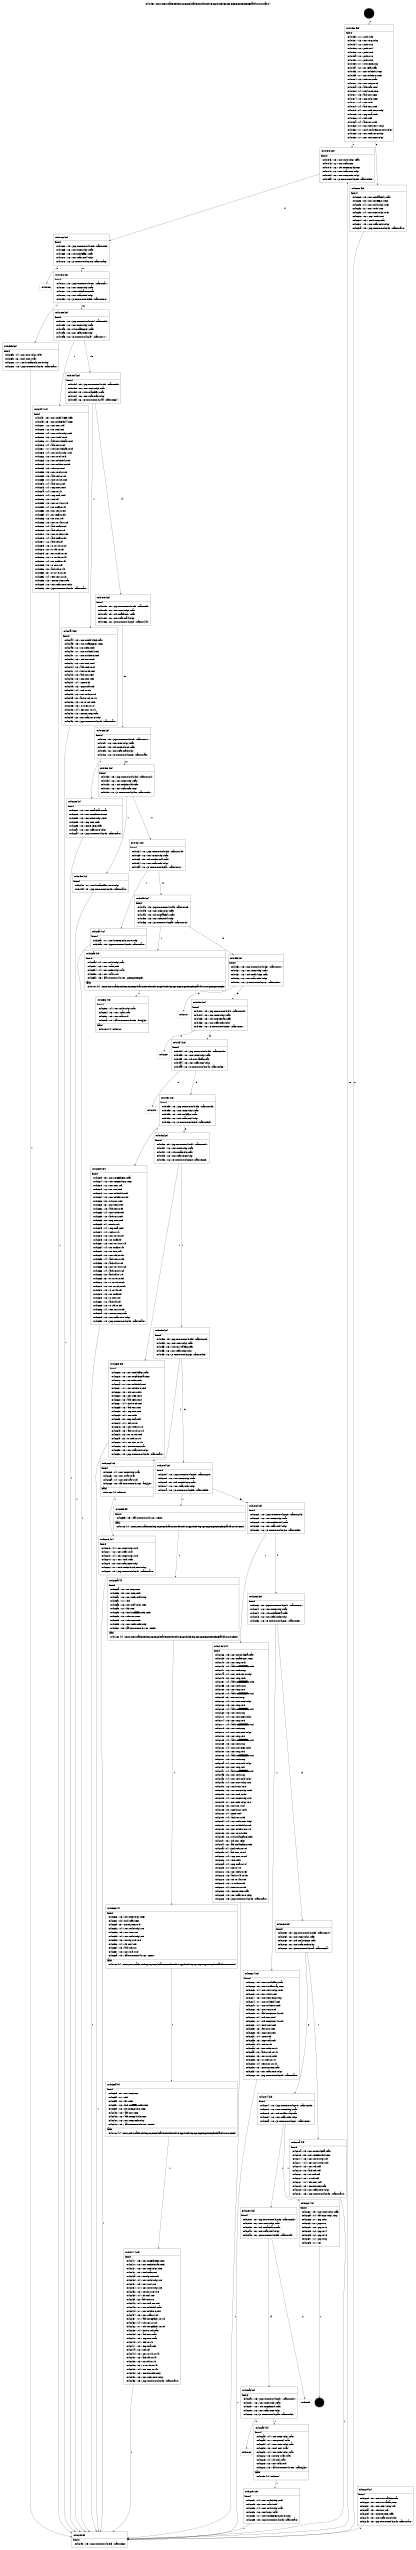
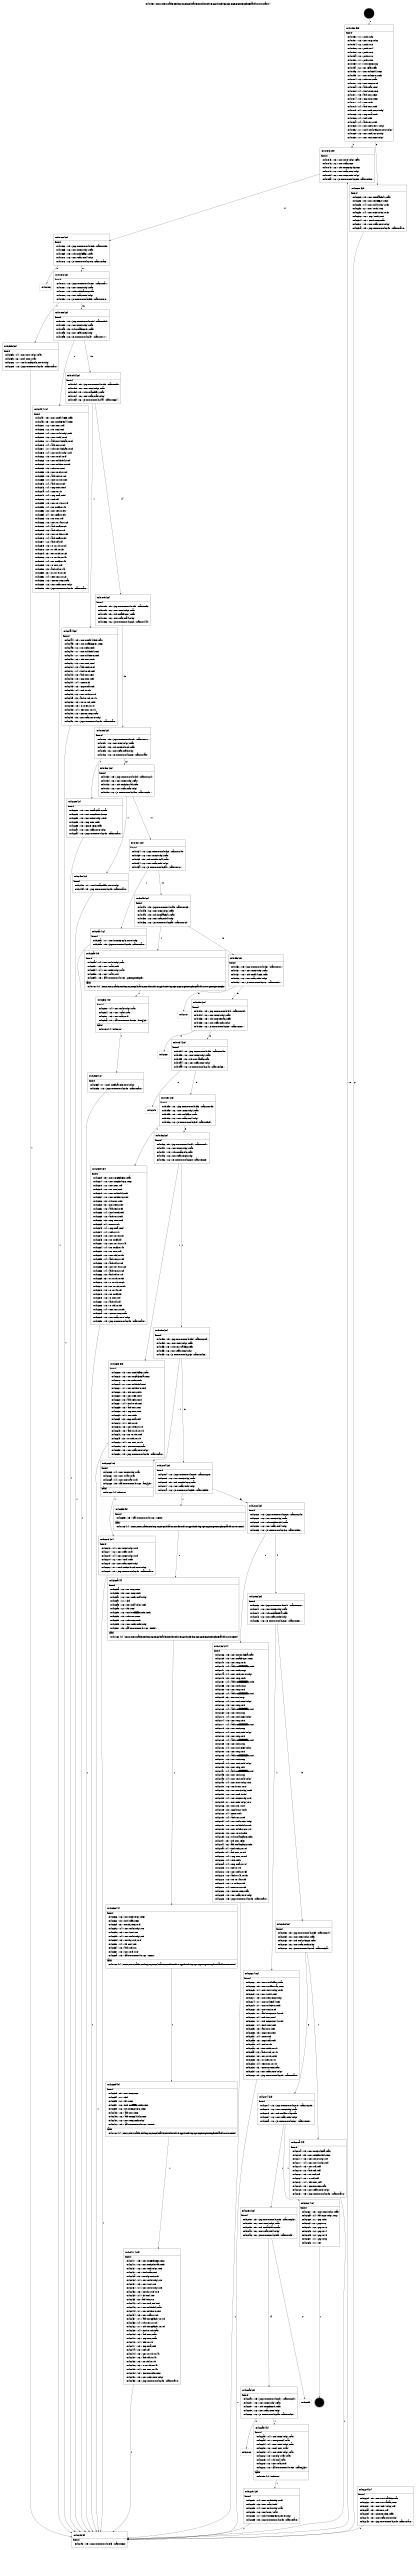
none -> (116, 1082)
